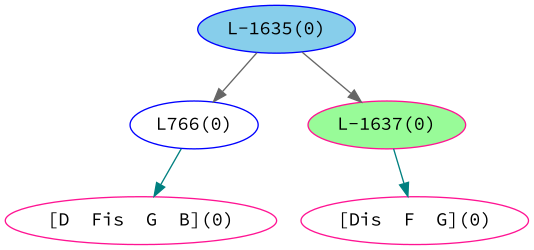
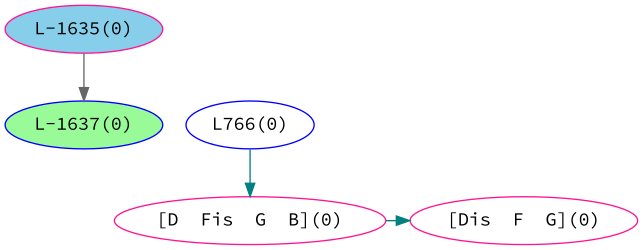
(277, 29) -> (84, 29)
(240, 72) -> none
(387, 125) -> (84, 125)
(399, 166) -> (391, 221)
